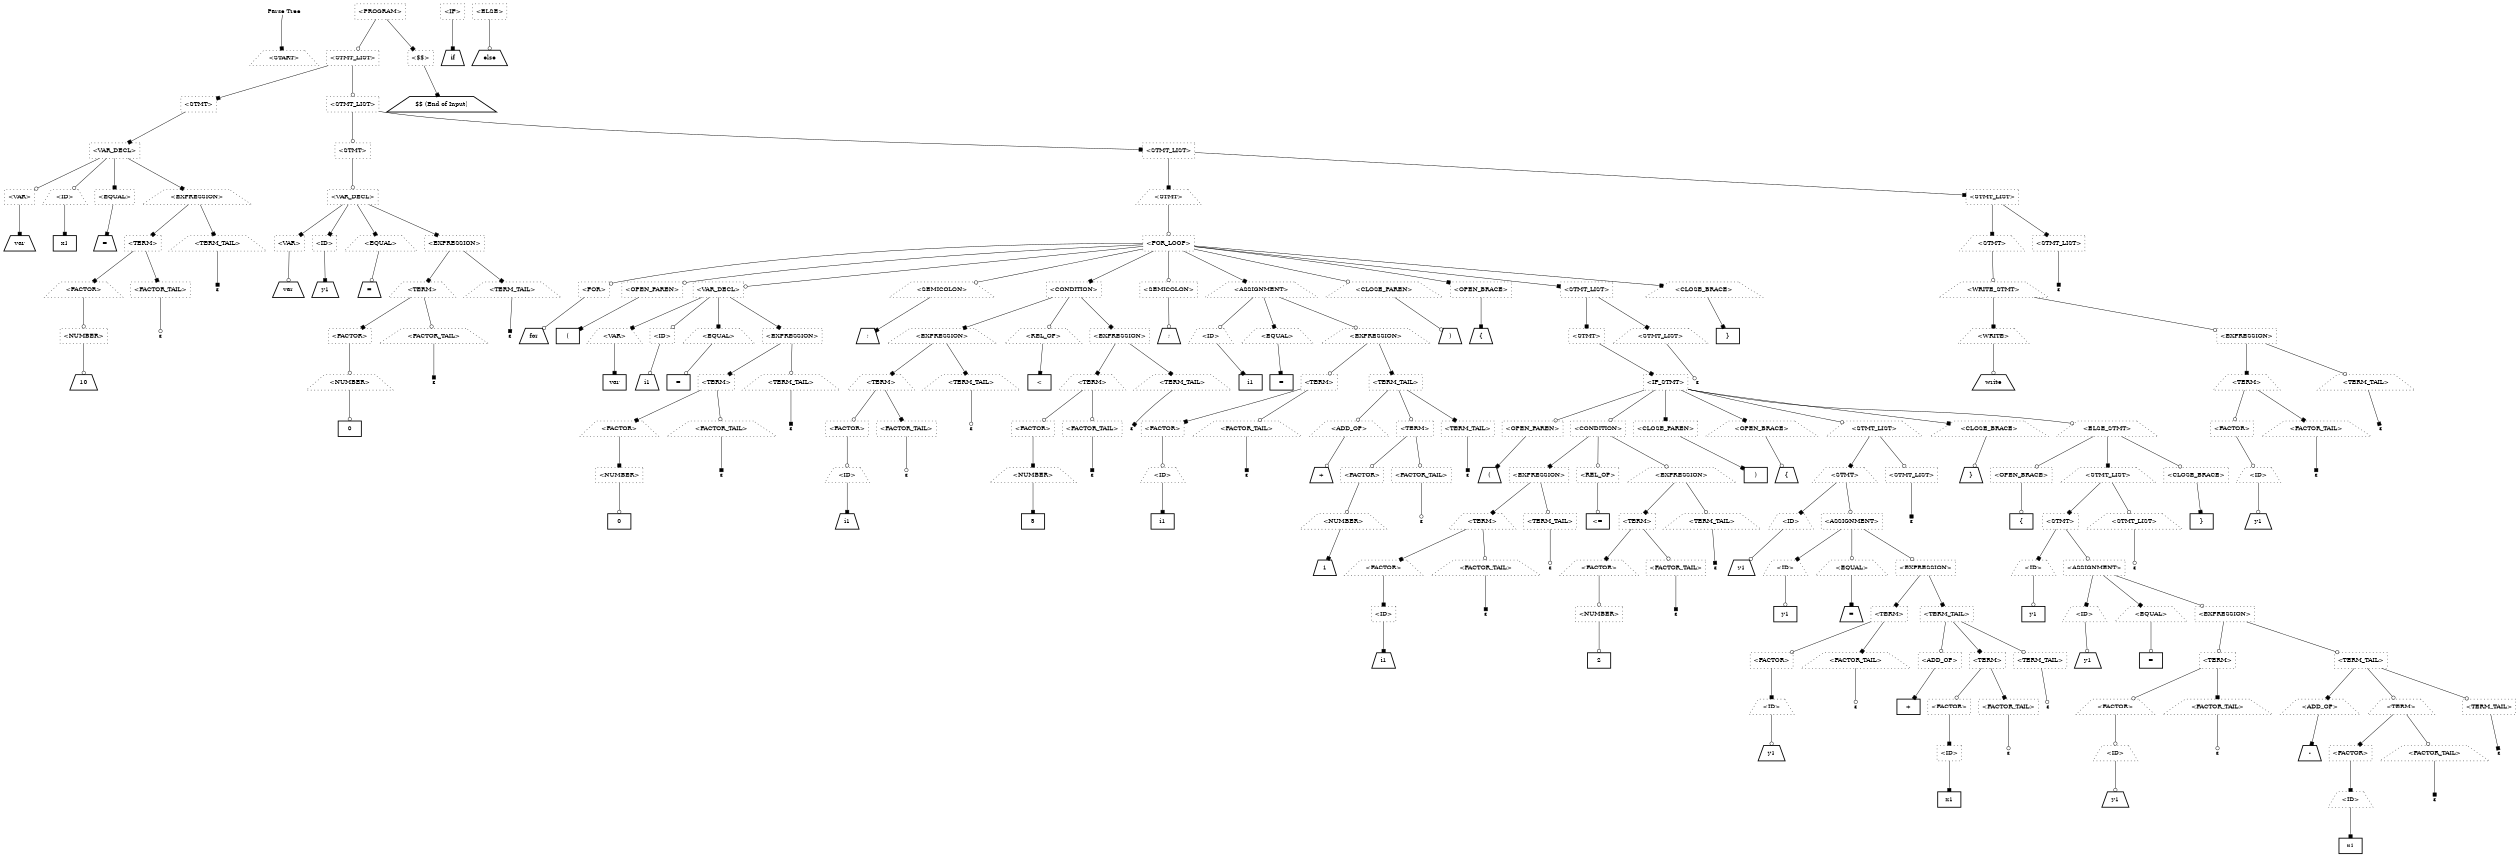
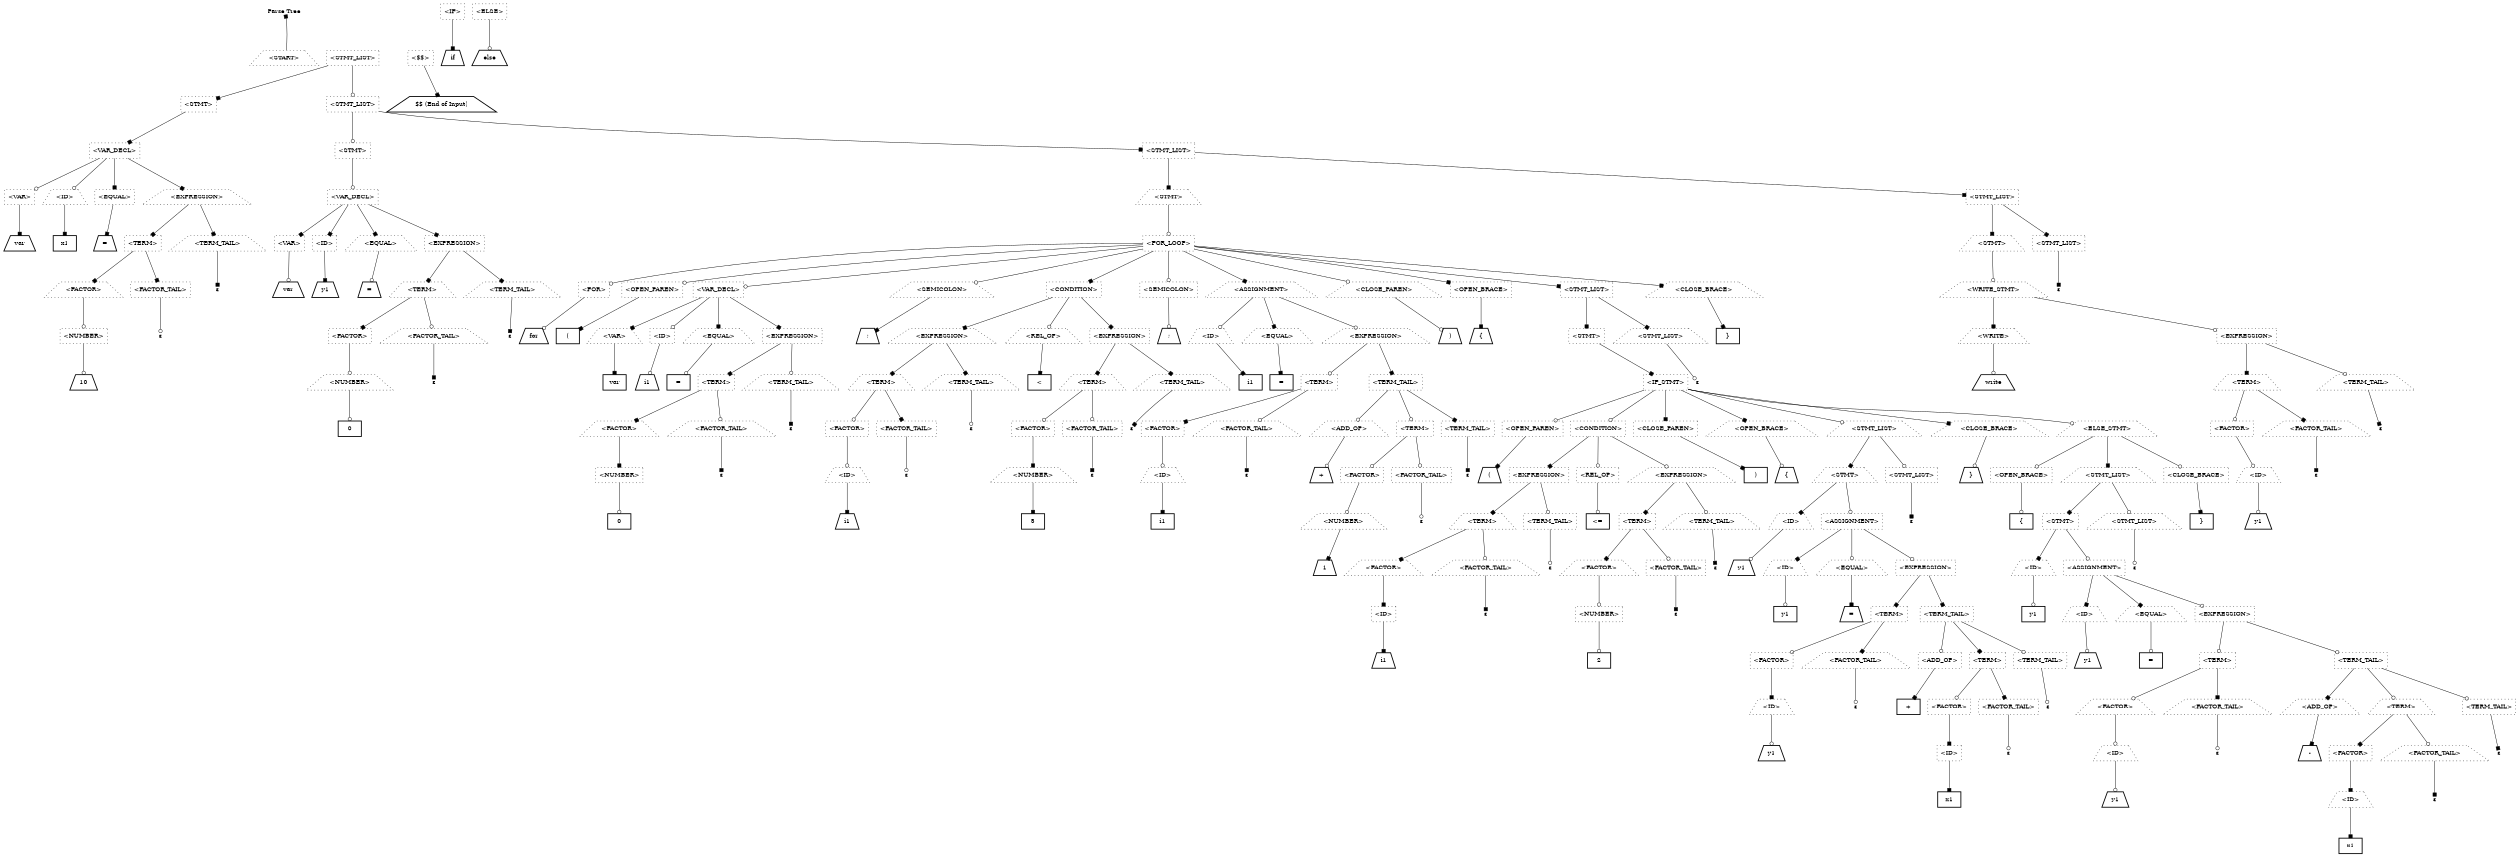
(380, 12) -> none
(281, 30) -> (287, 35)
